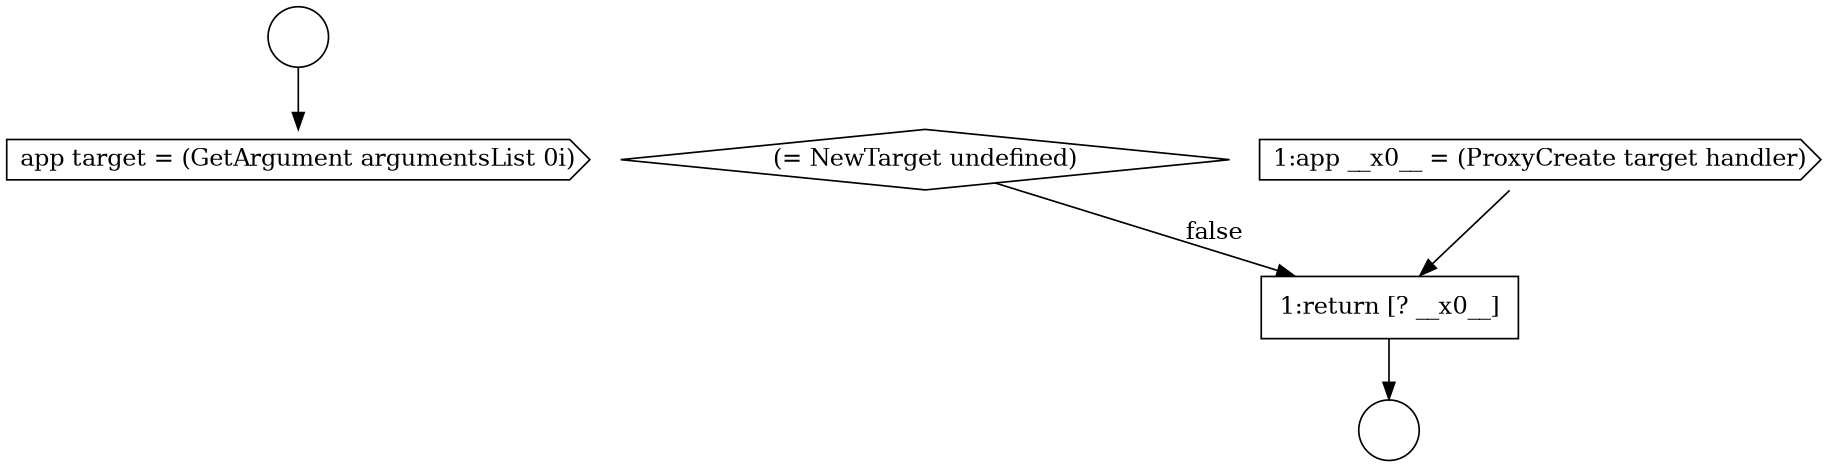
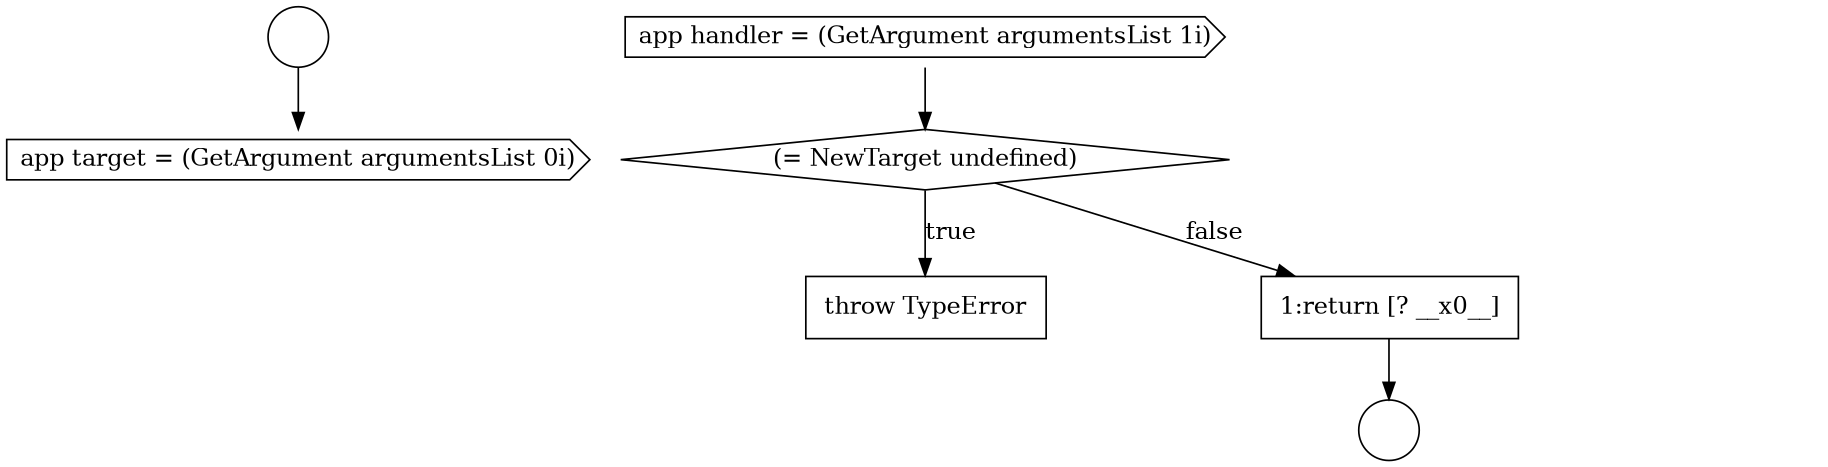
none -> (925, 37)
(1540, 160) -> none
none -> (925, 307)
